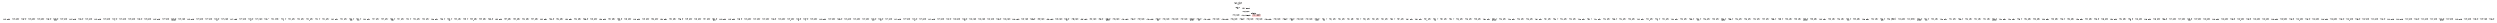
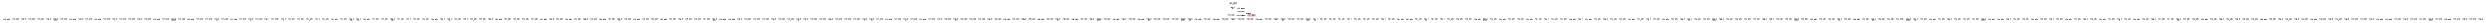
(1893, 19) -> (1883, 19)
(823, 20) -> none
